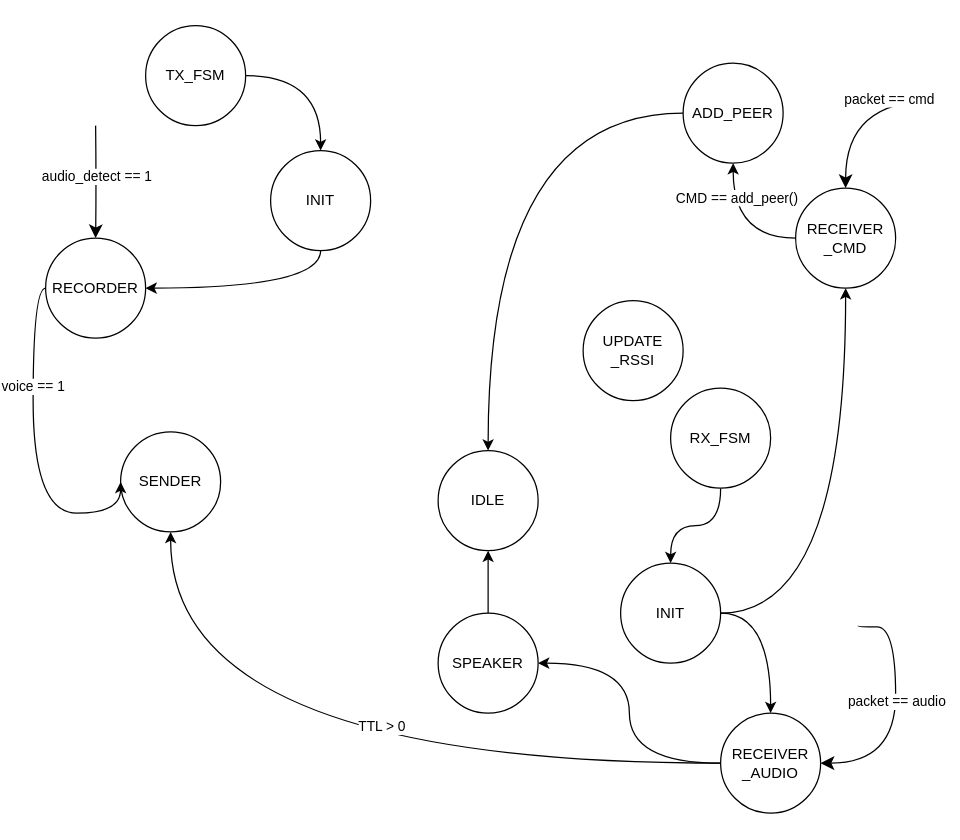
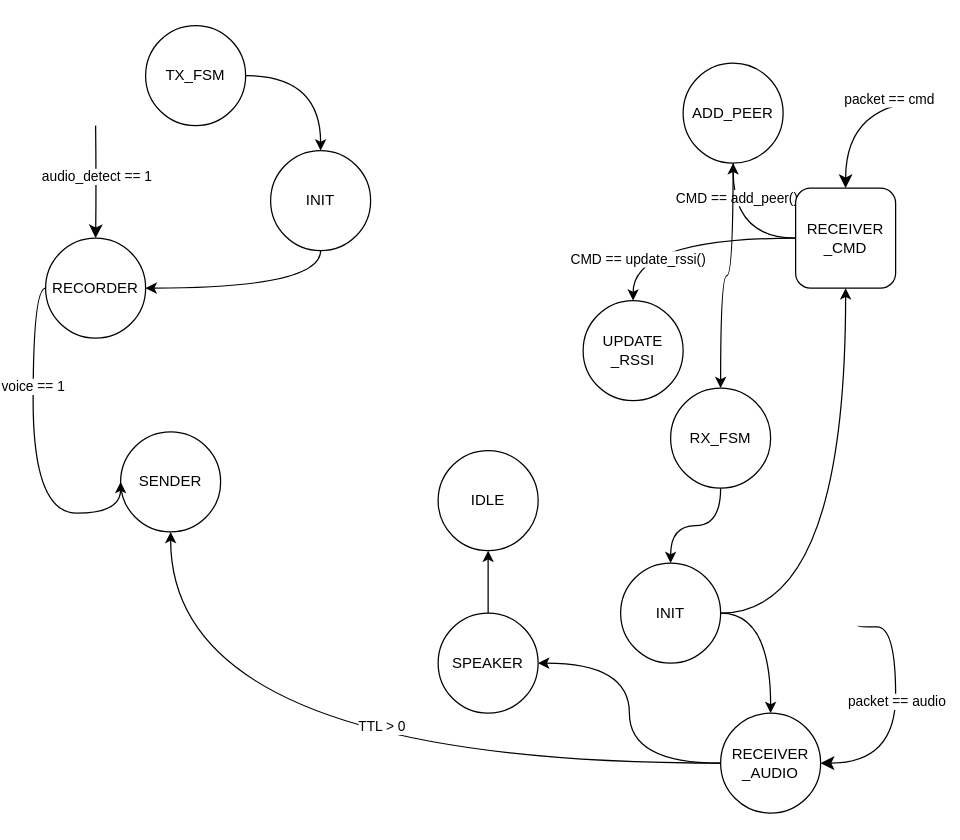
(520, 231) -> (723, 288)
(846, 238) -> (846, 238)
none -> (698, 246)
